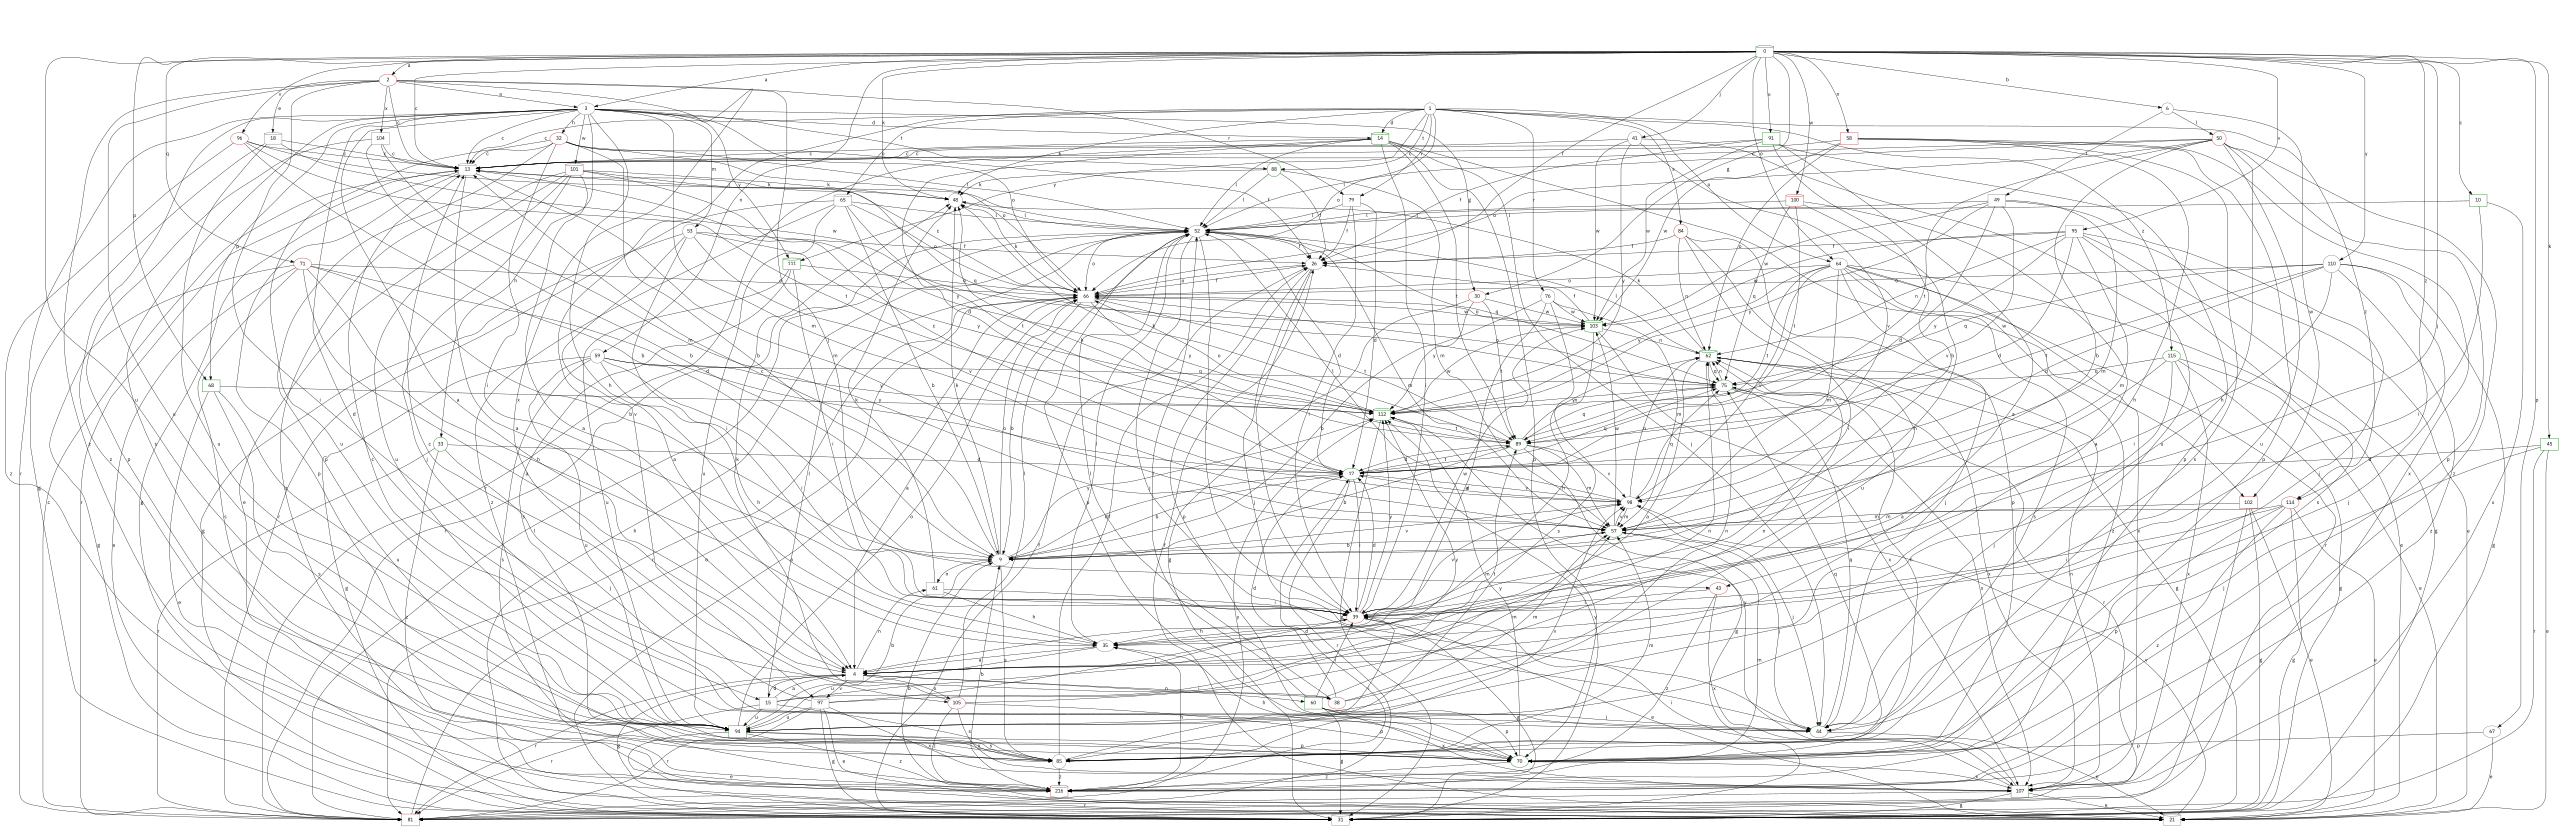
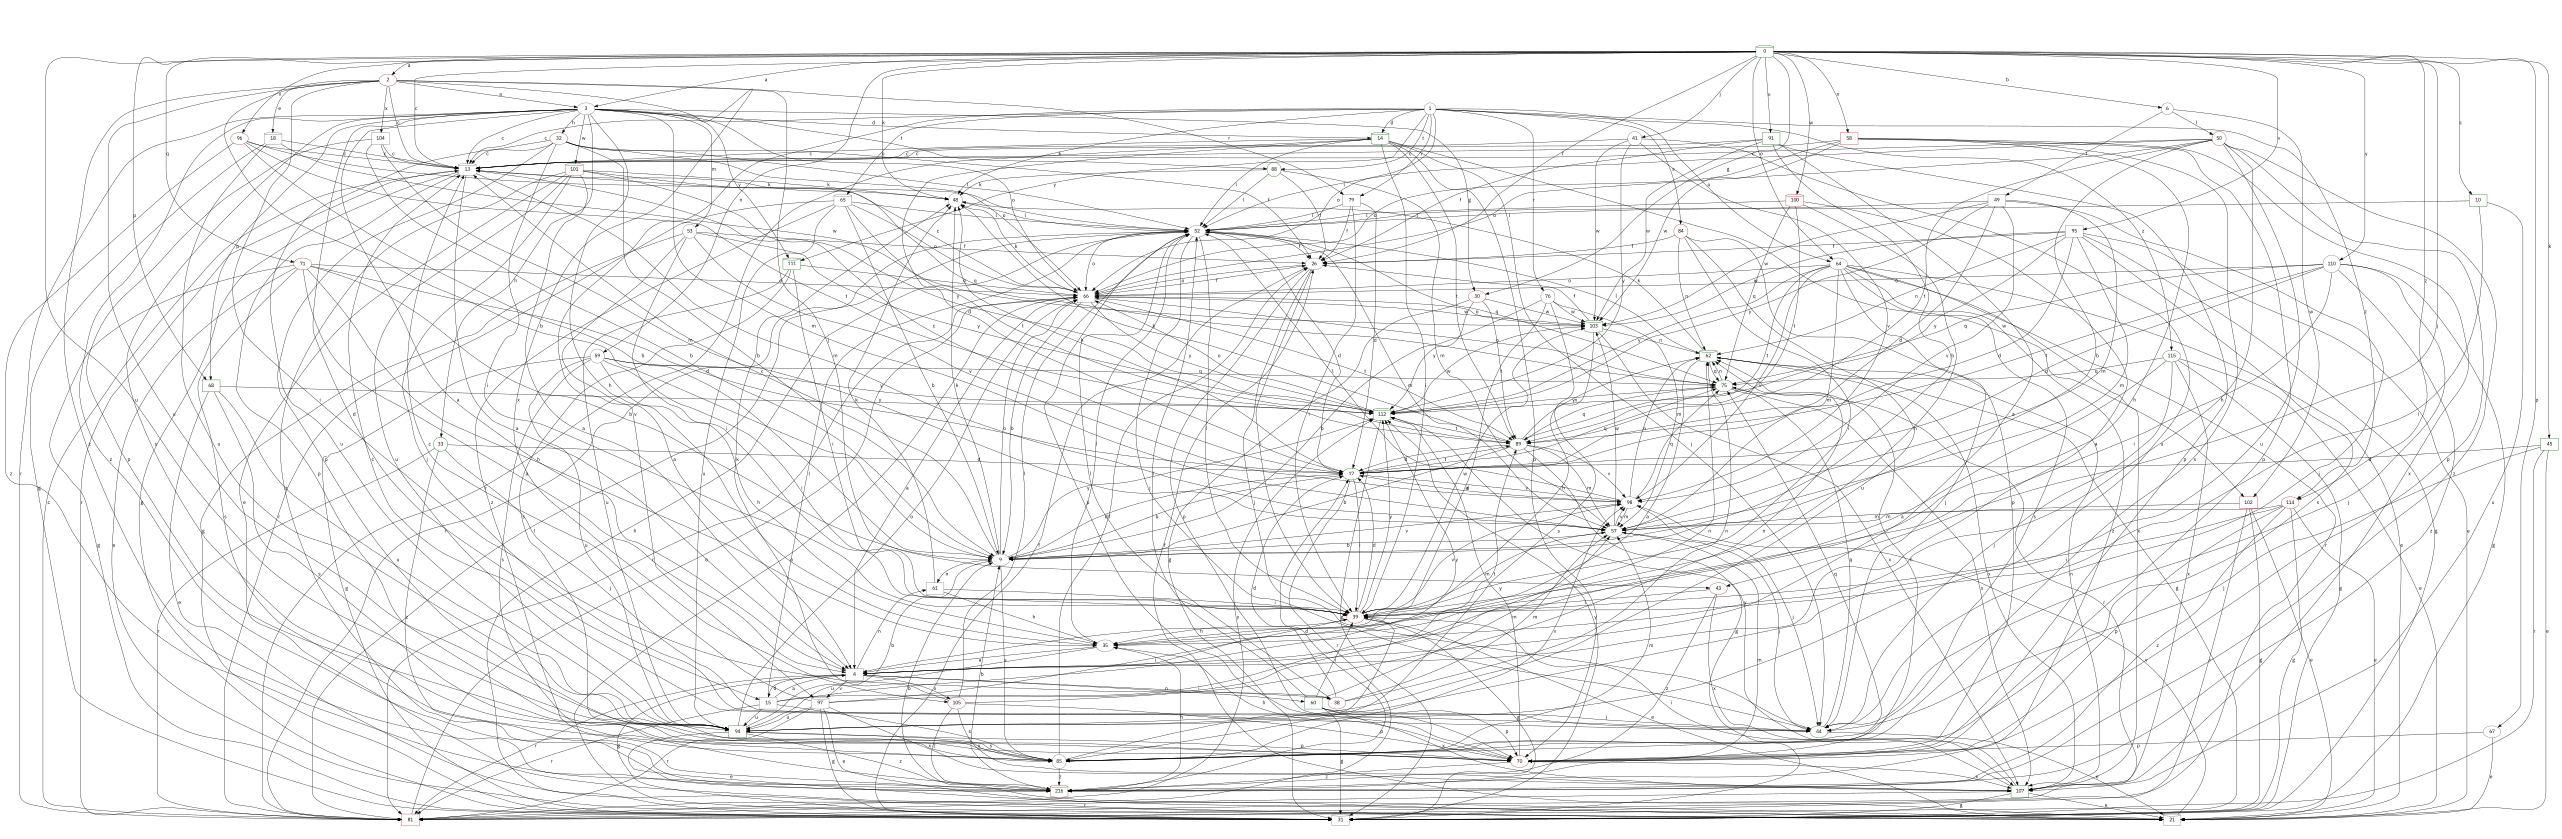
(1748, 228) -> (1442, 191)
none -> (495, 314)
(1520, 762) -> (1520, 762)
